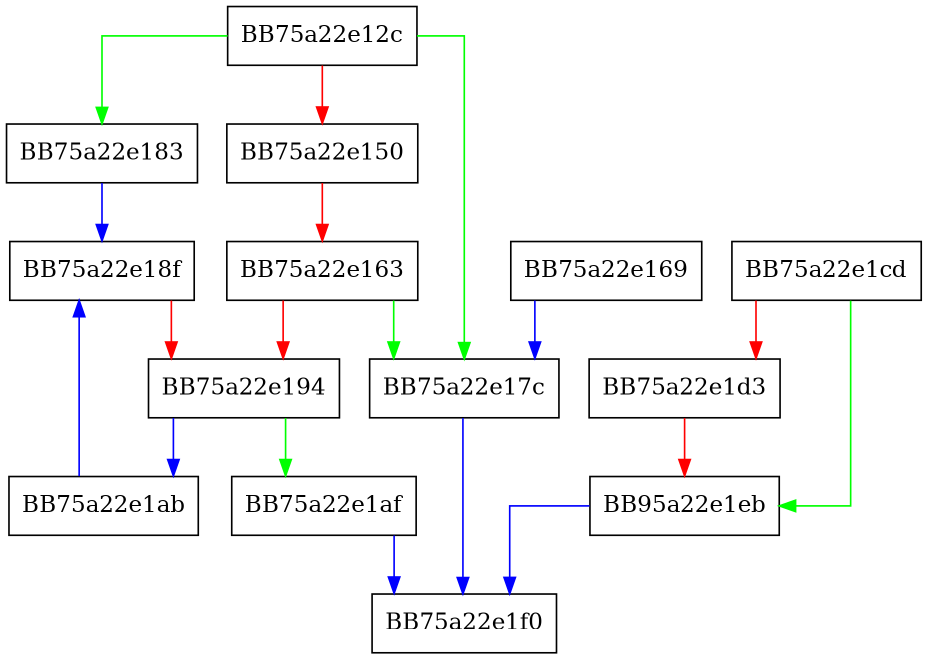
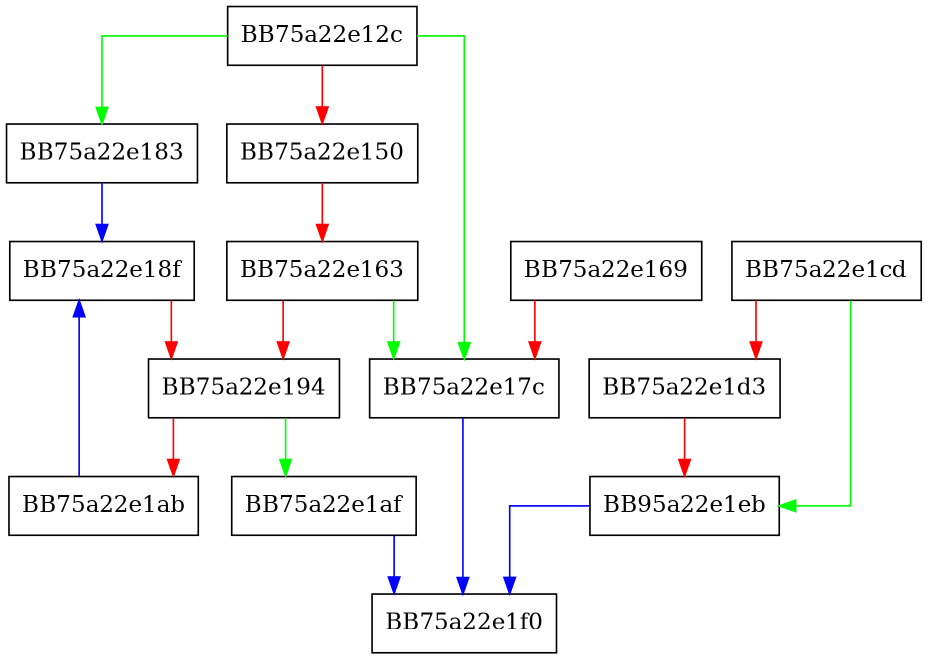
(535, 321) -> (535, 321)
(173, 439) -> (173, 439)
